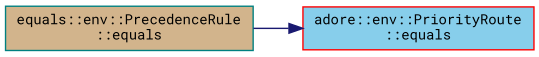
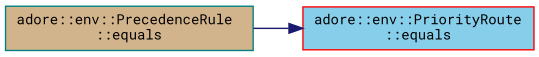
(129, 28) -> (129, 28)
